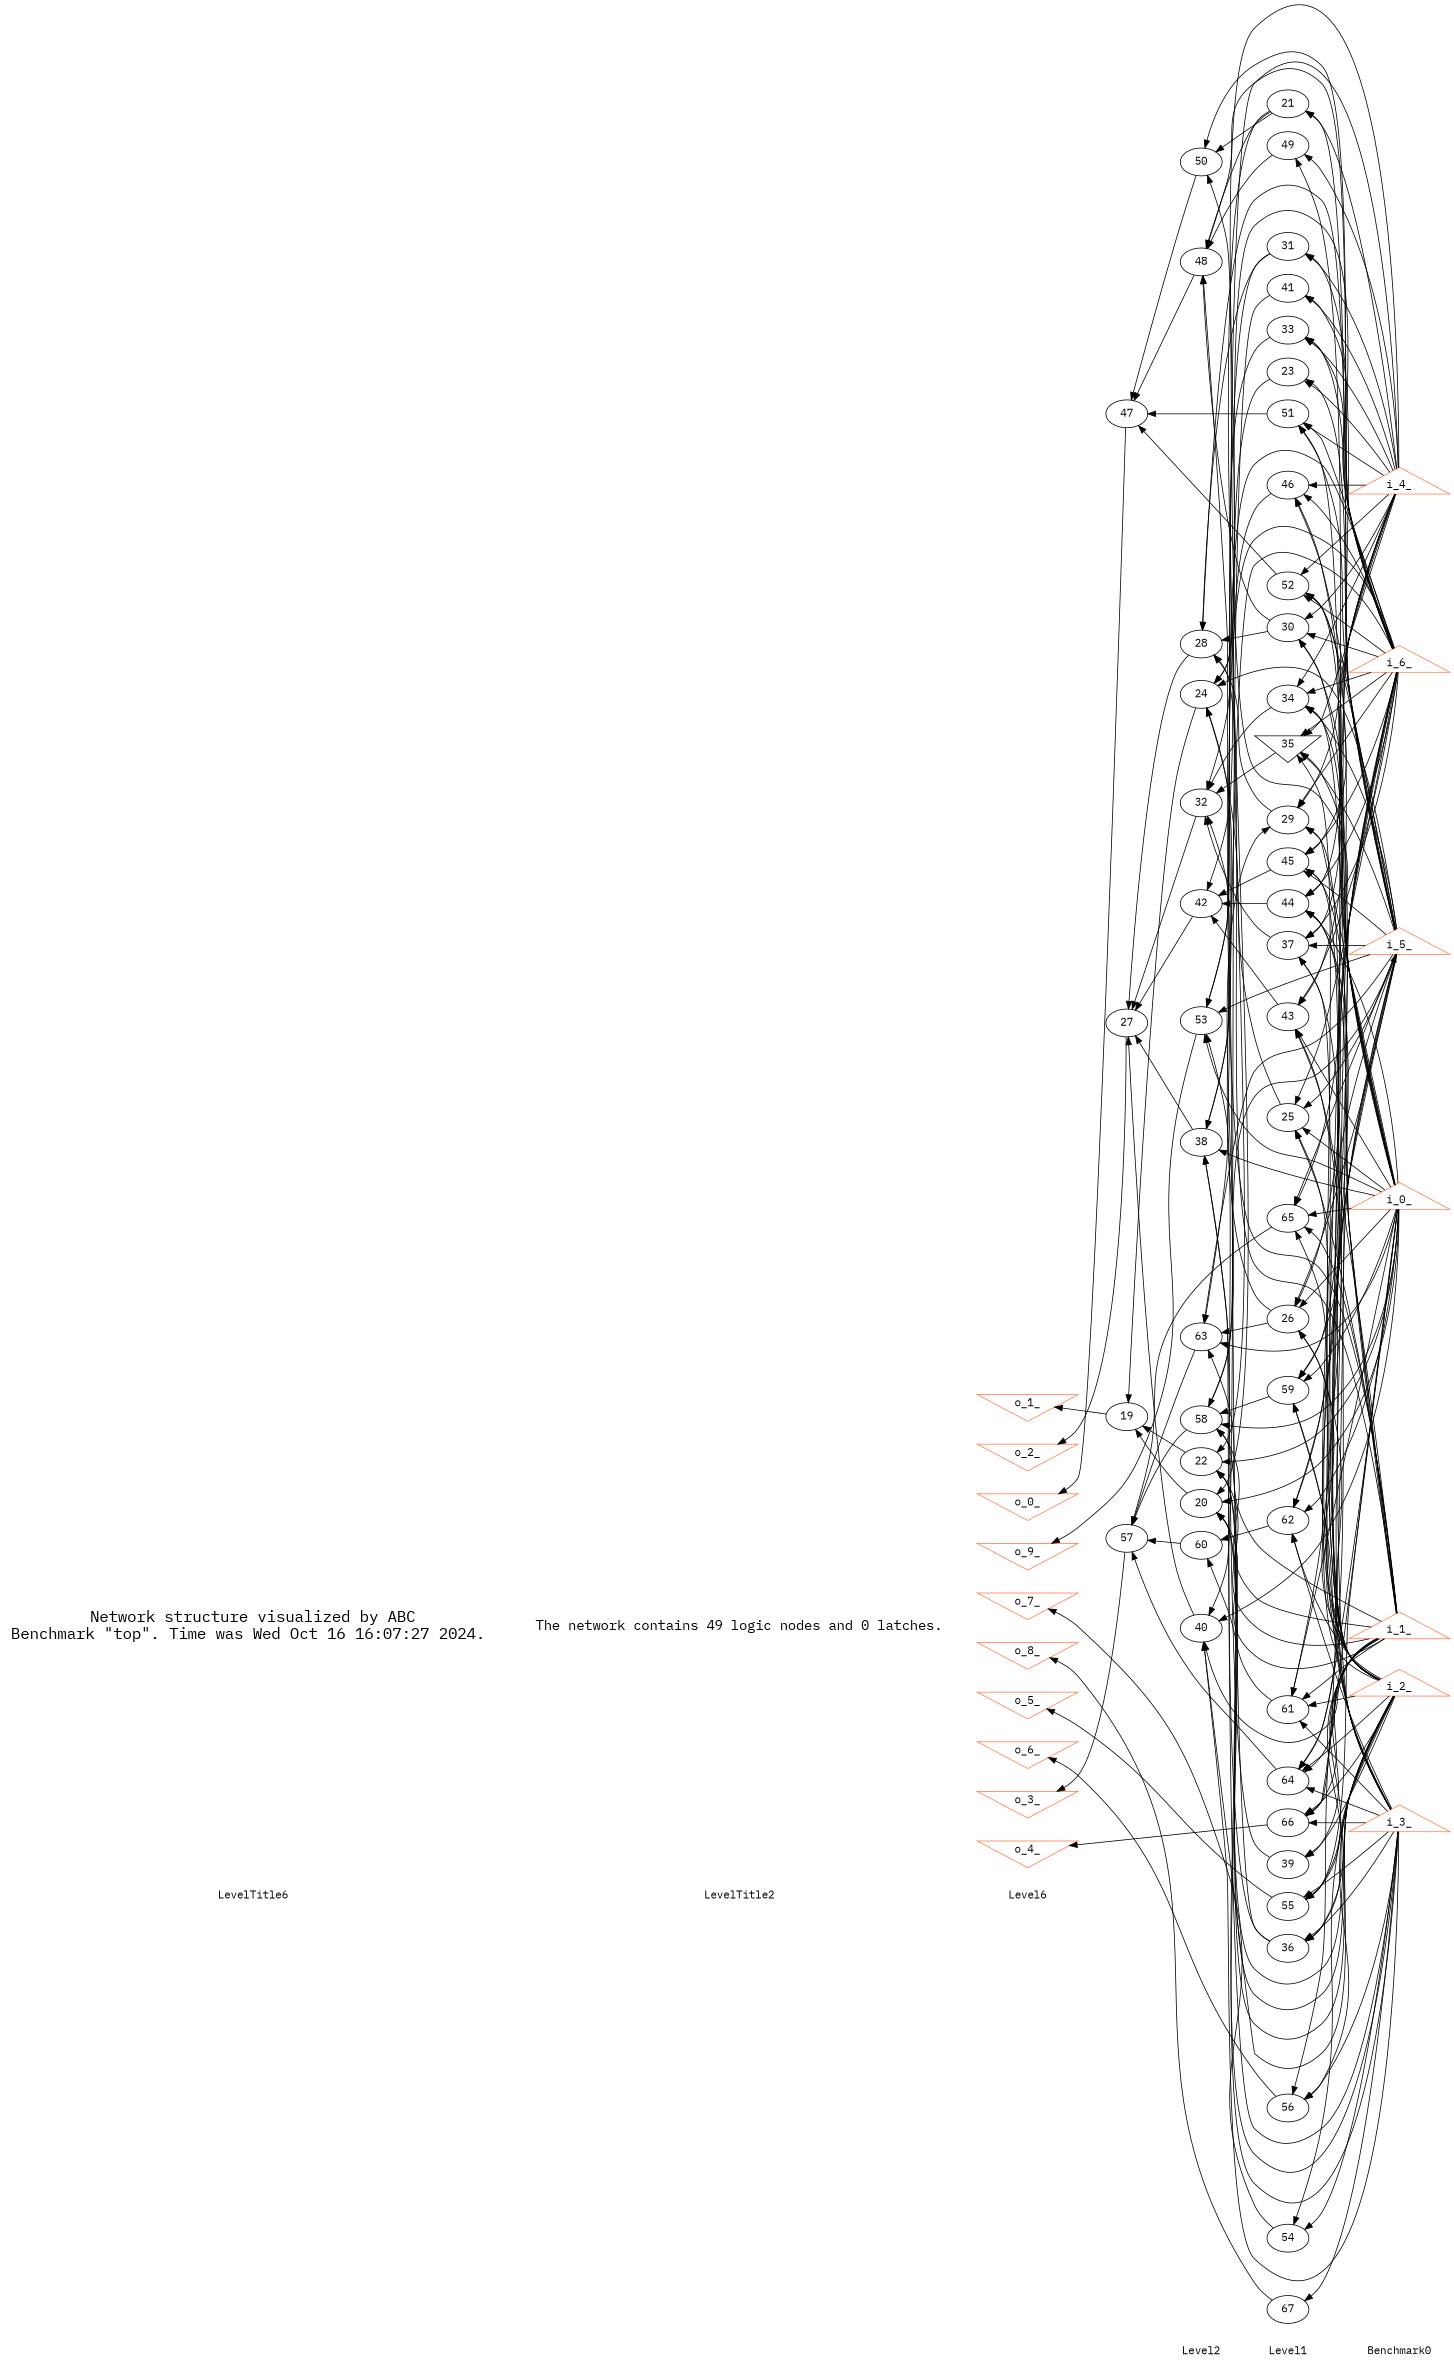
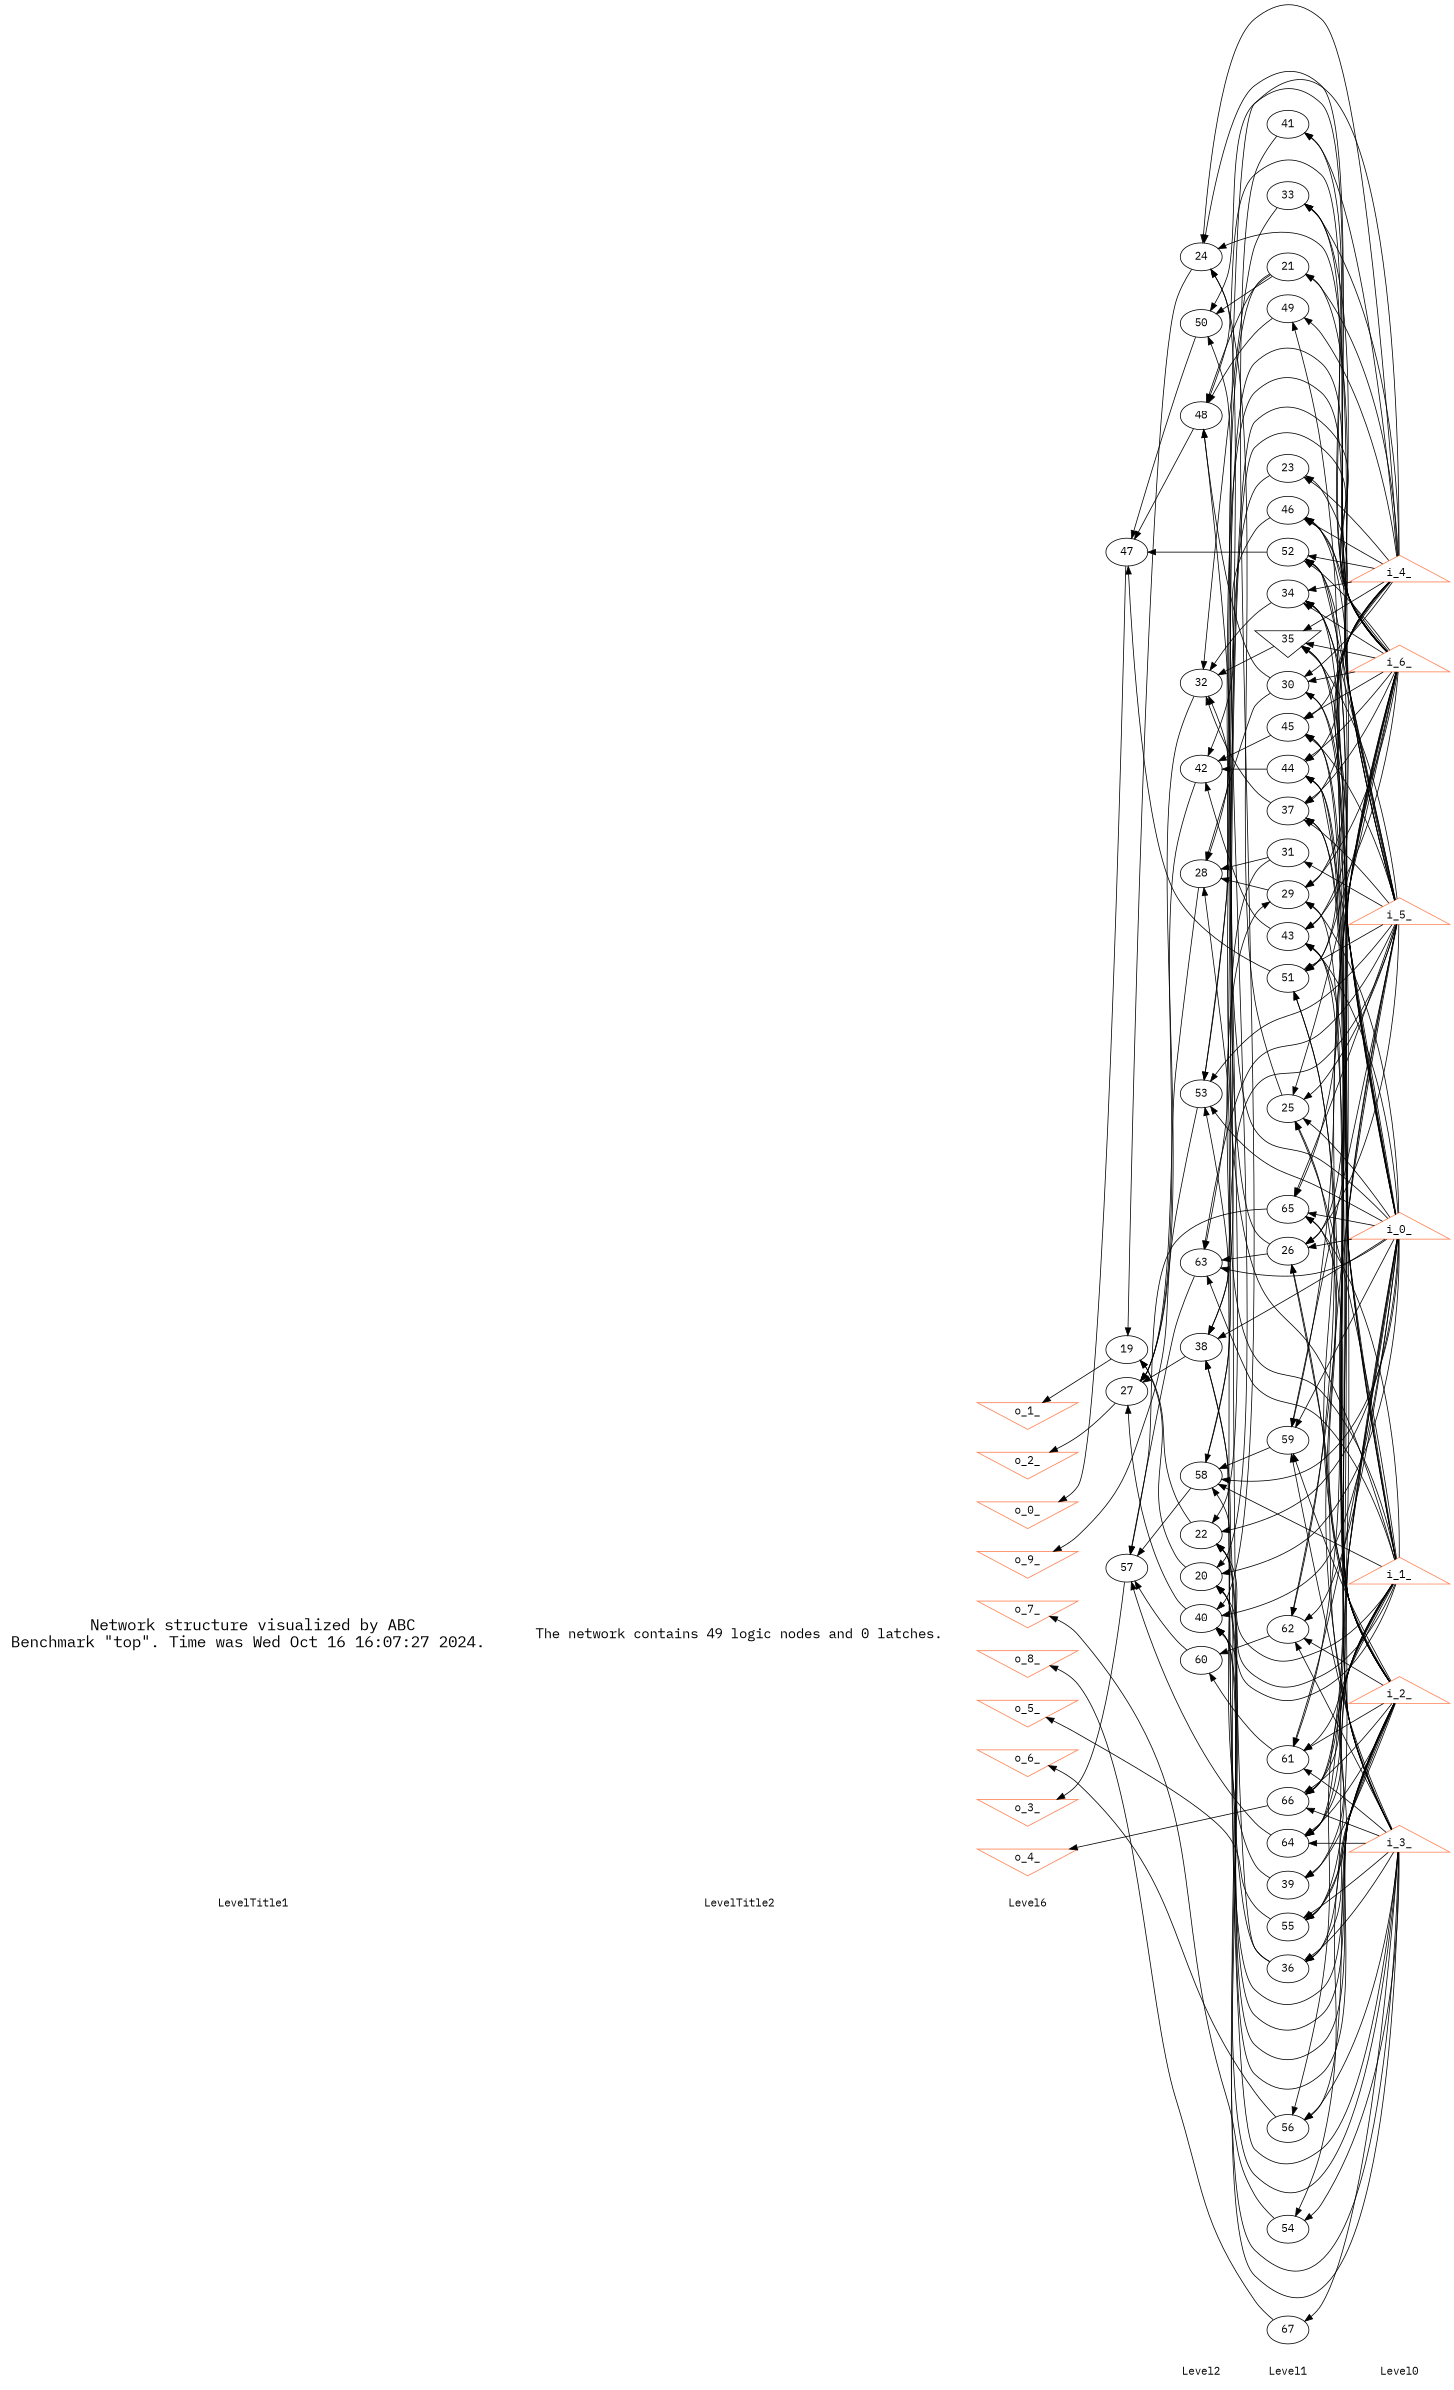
(1369, 357) -> none
(1326, 1329) -> (1327, 1344)
(253, 1896) -> (253, 1904)
(1399, 2351) -> (1399, 2372)
